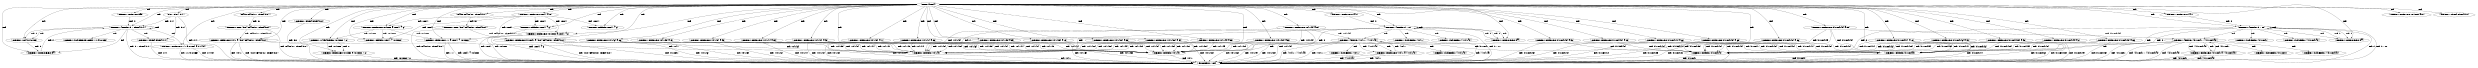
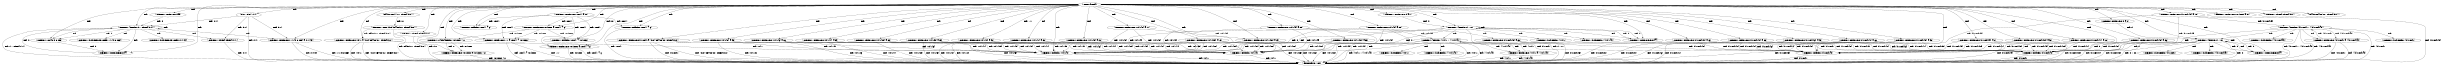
(1479, 9) -> (1400, 30)
(255, 15) -> (398, 15)
(372, 21) -> (610, 21)
(826, 21) -> (1028, 21)
none -> (269, 27)
(465, 28) -> none
(2224, 34) -> (2255, 34)
none -> (168, 40)
(906, 60) -> (1196, 34)
